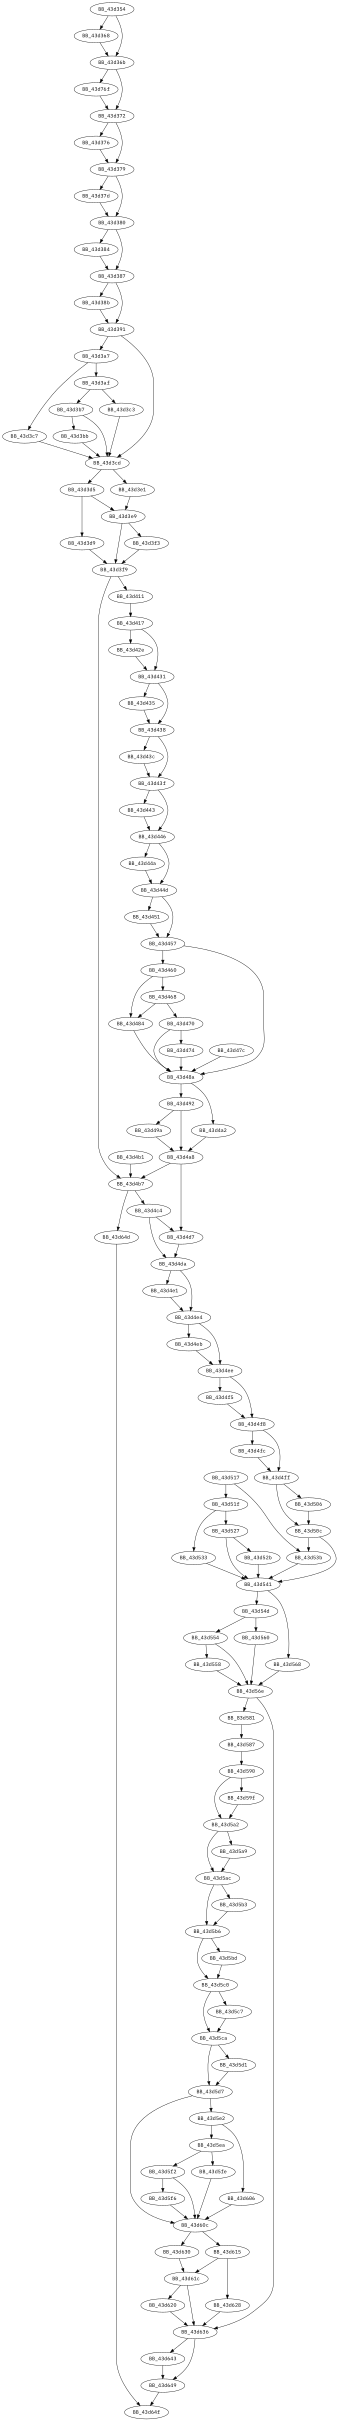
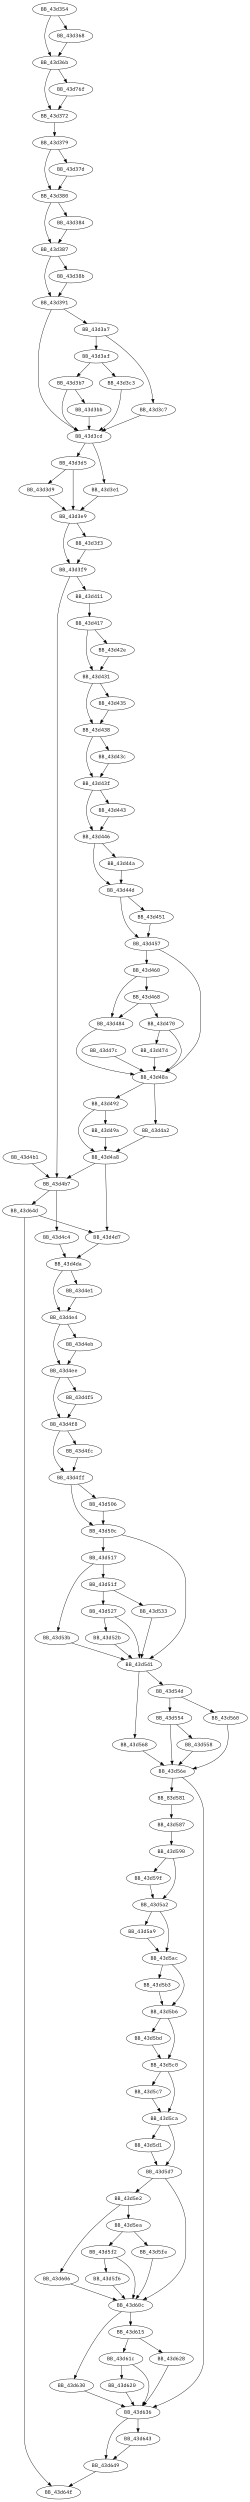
(96, 143) -> none
(97, 555) -> (56, 502)
(163, 1223) -> (64, 1224)
(309, 1543) -> (103, 1543)
(181, 2264) -> (103, 2398)
